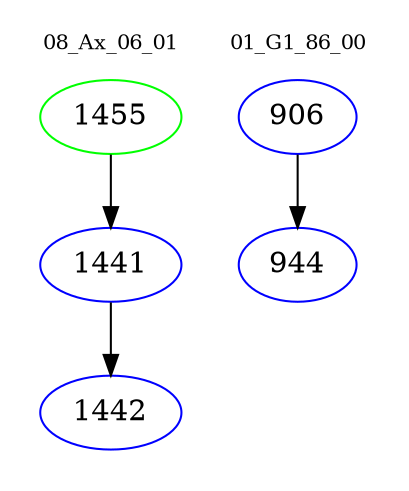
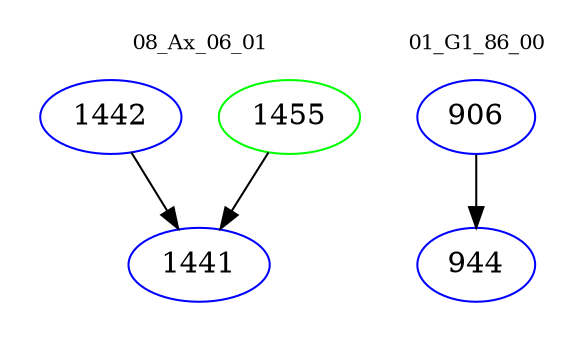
(111, 329) -> (149, 182)
